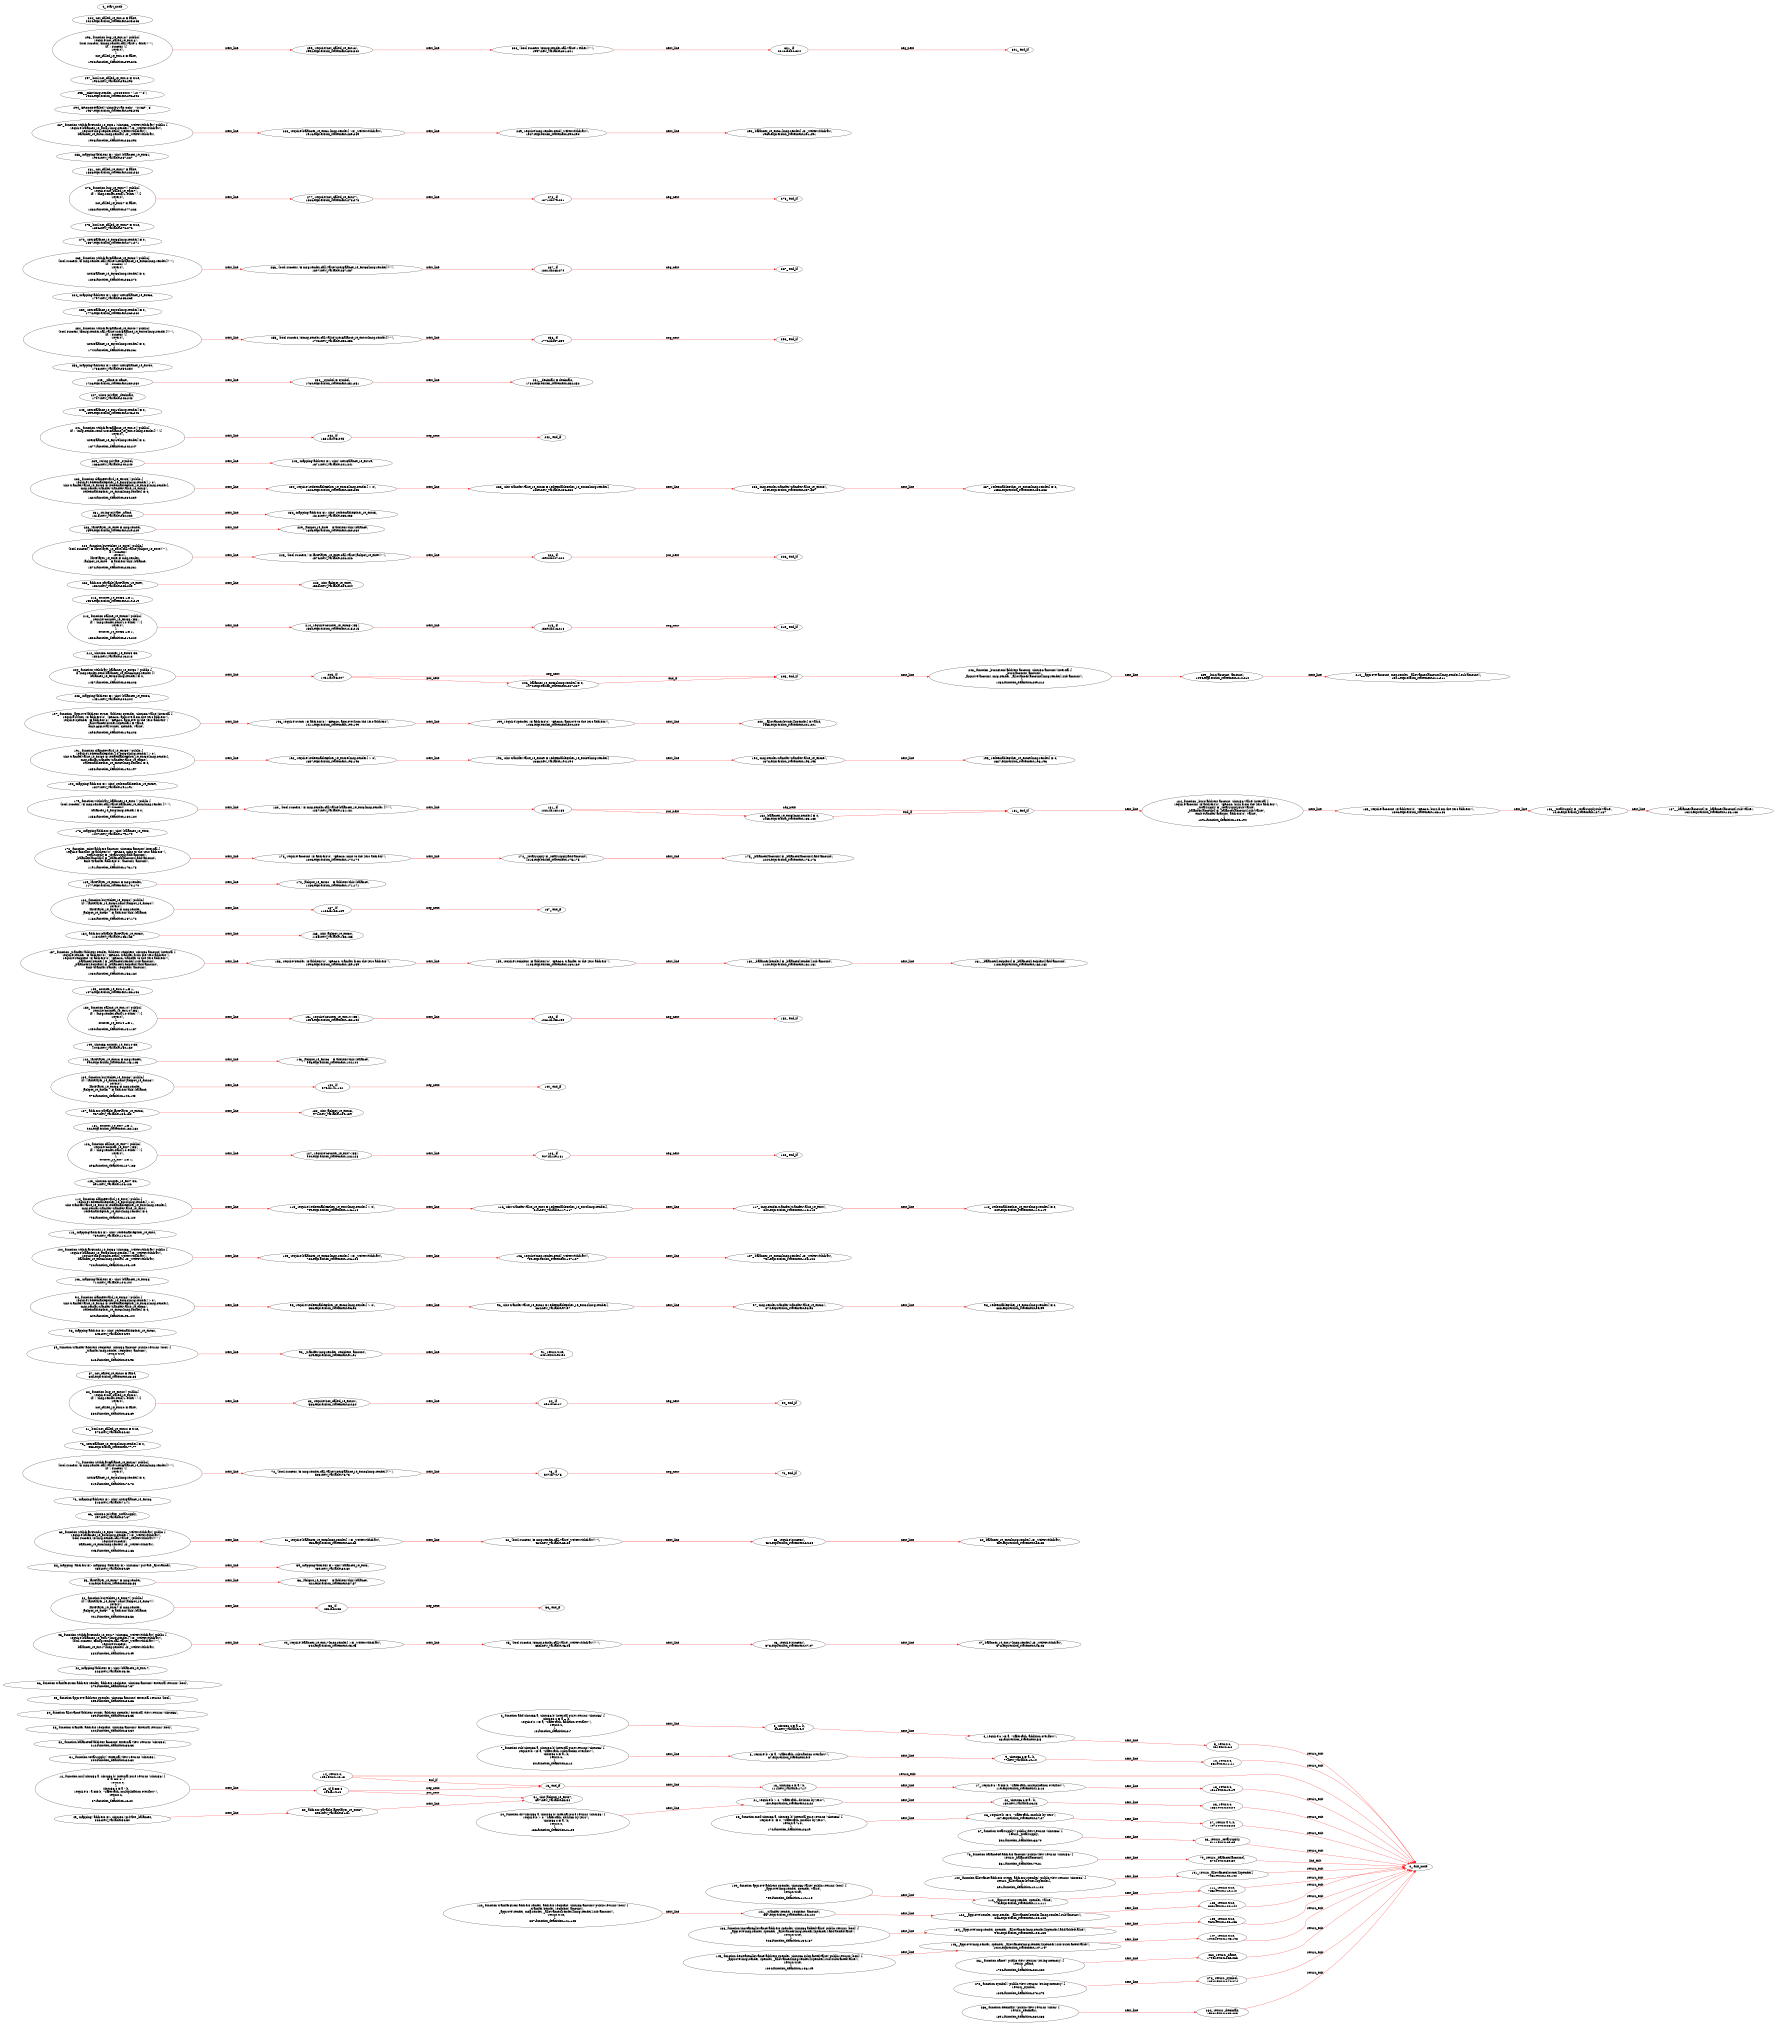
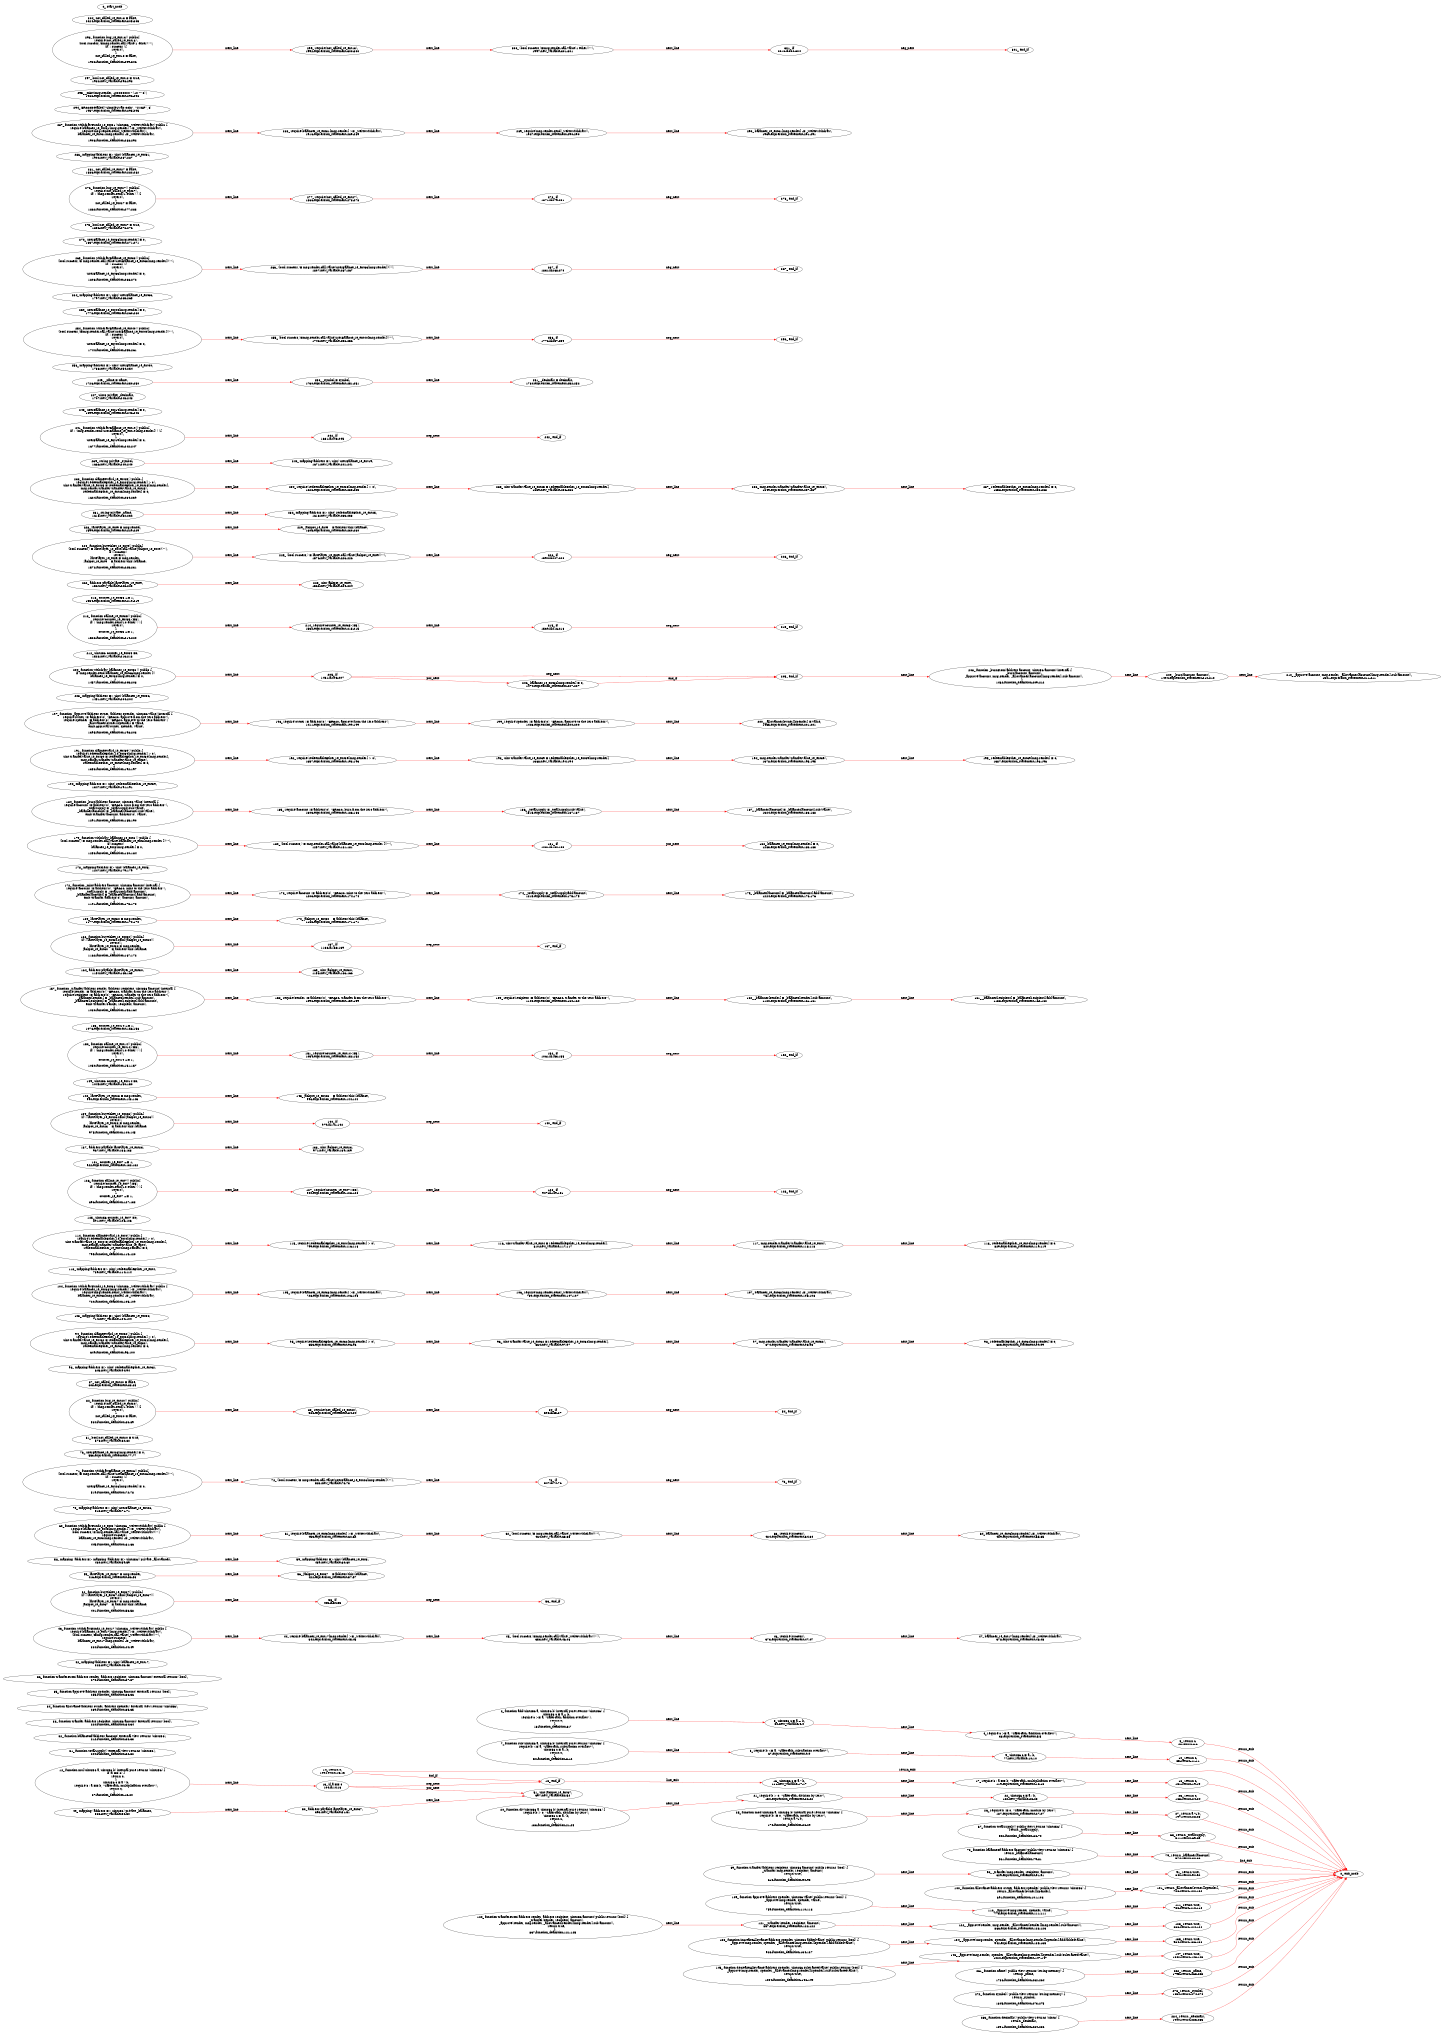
(673, 556) -> (673, 556)
(1020, 811) -> none
(112, 1516) -> none
(673, 1785) -> (673, 1780)
none -> (1271, 1874)
